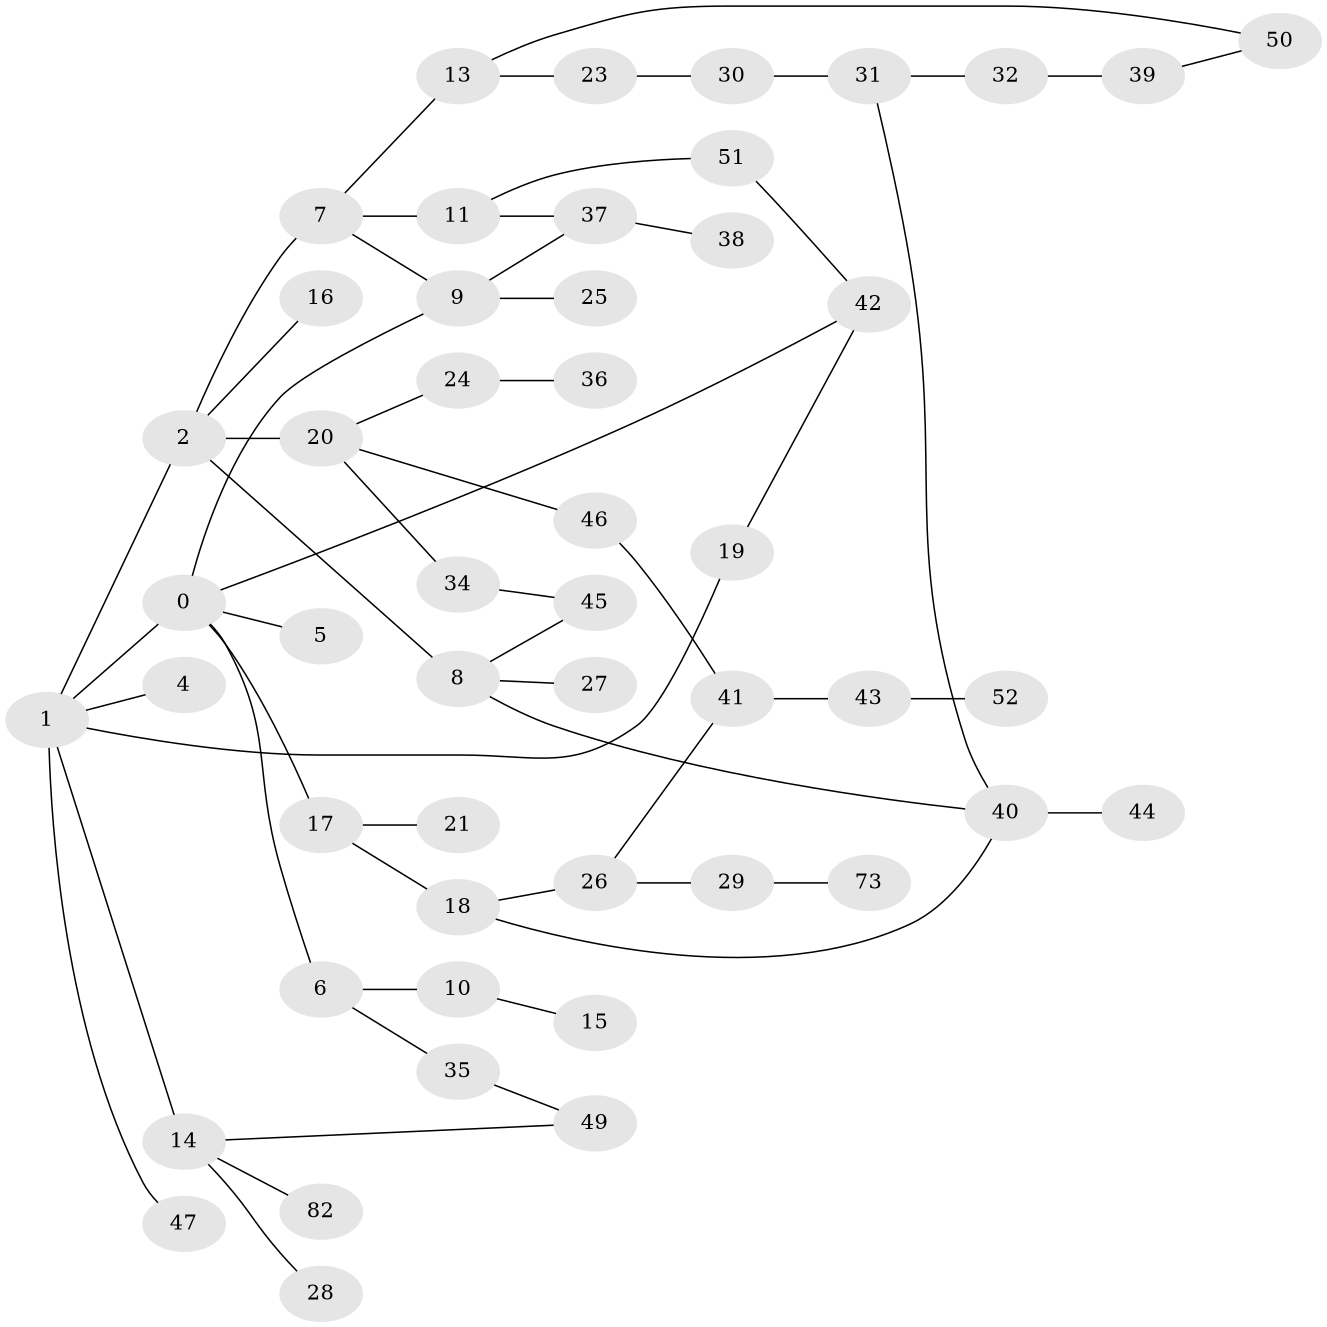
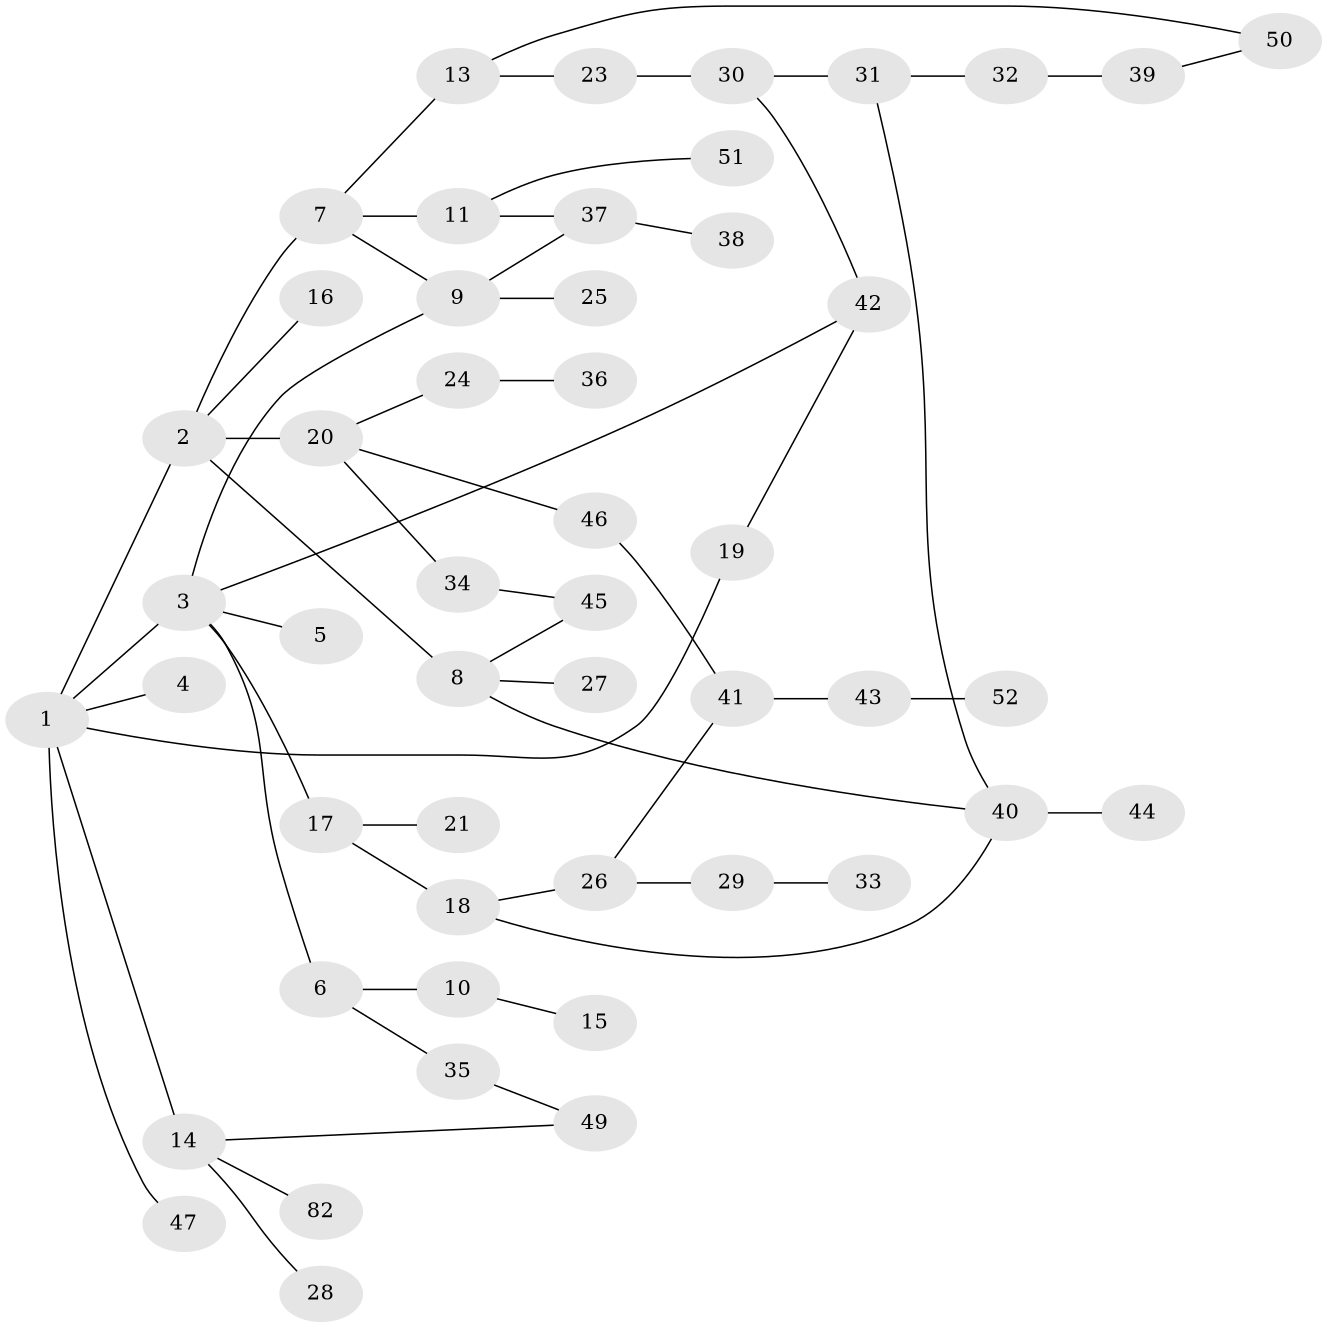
(802, 231) -> (814, 184)
(184, 603) -> (184, 603)
(869, 883) -> (869, 883)
